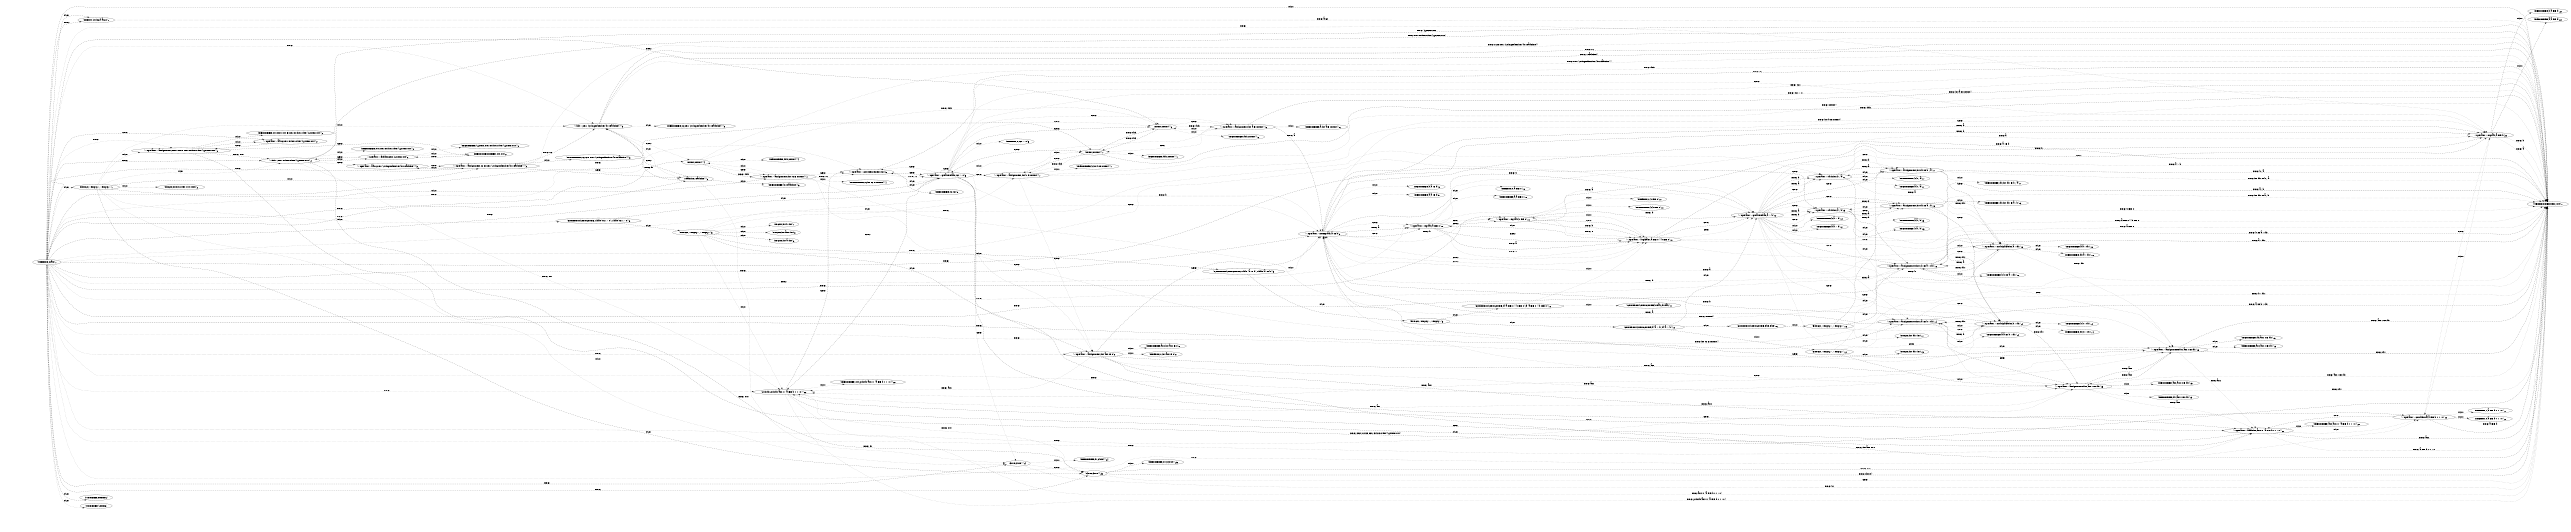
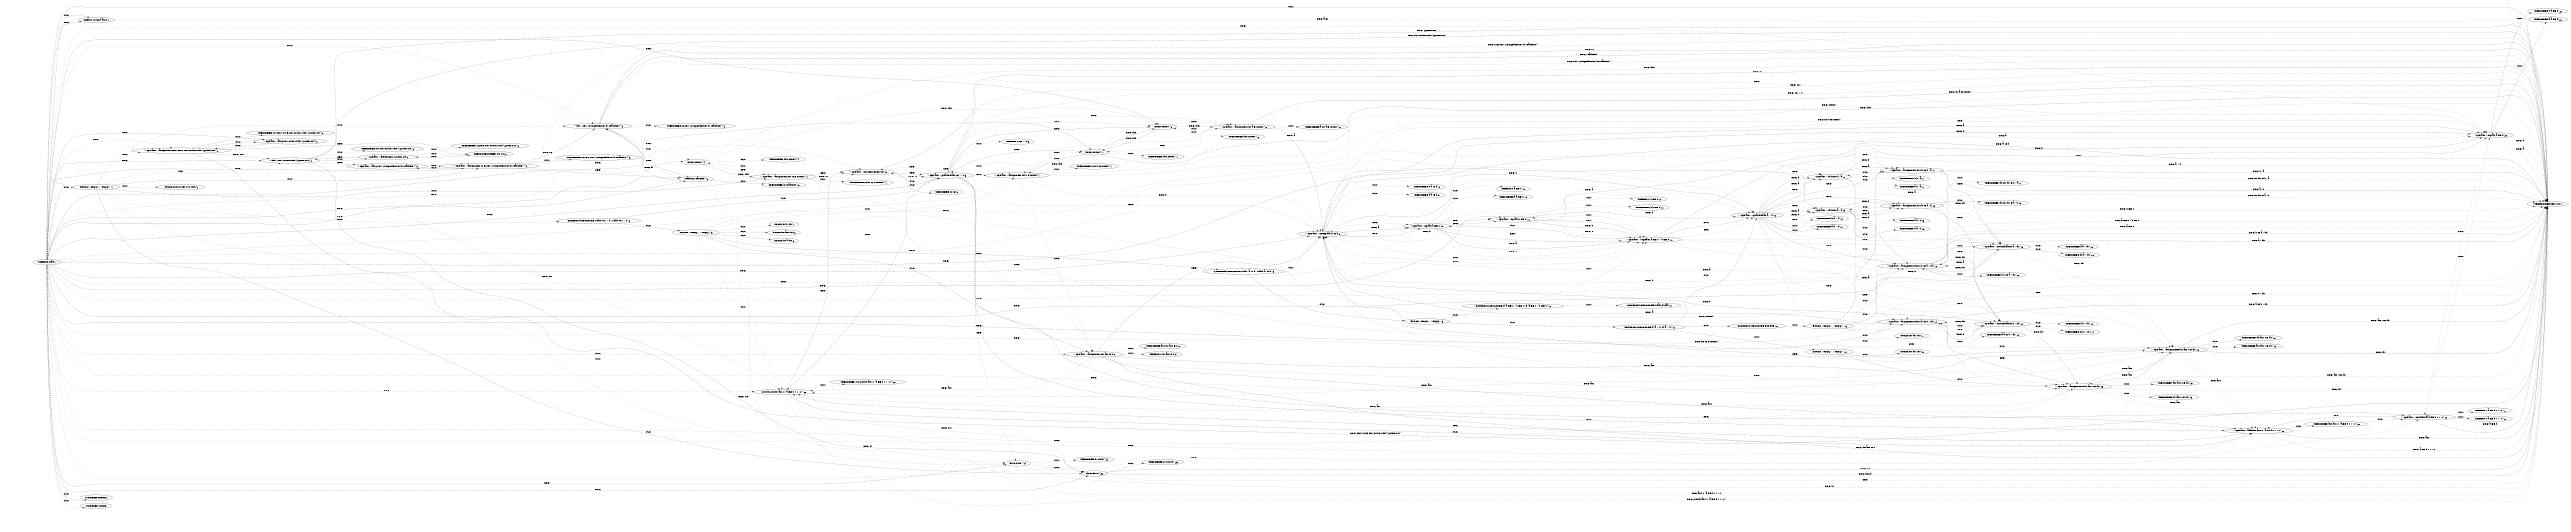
(2351, 432) -> (2381, 421)
